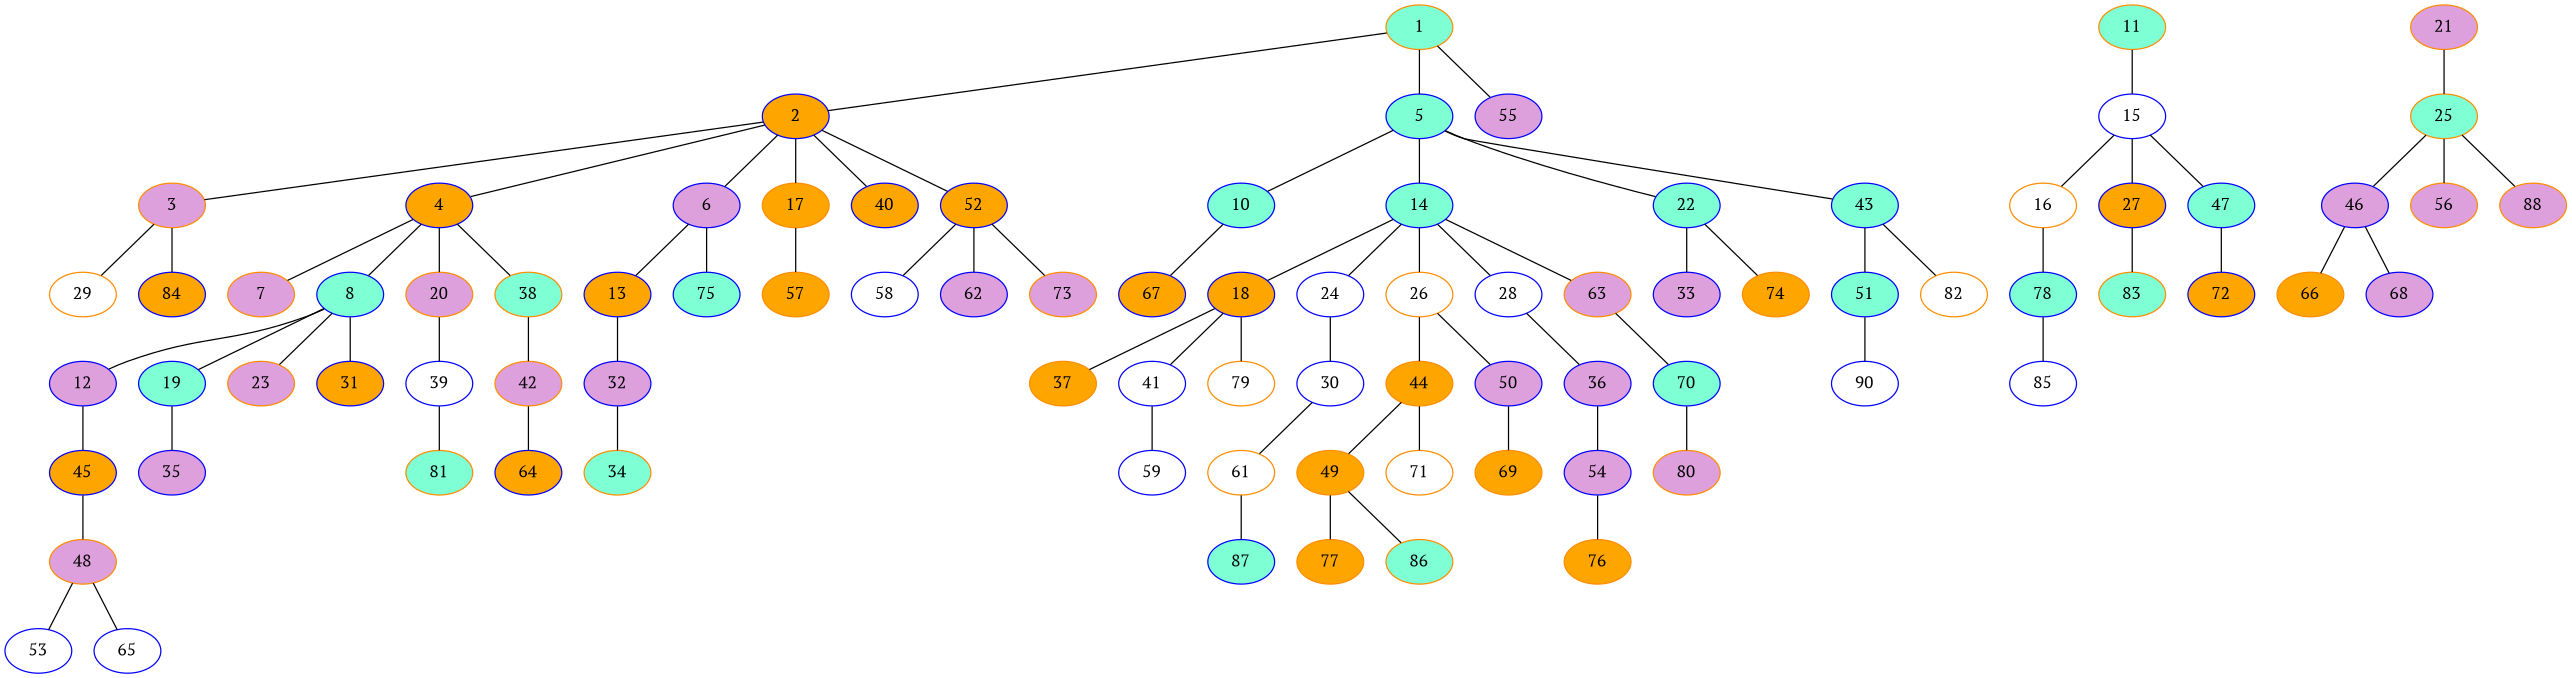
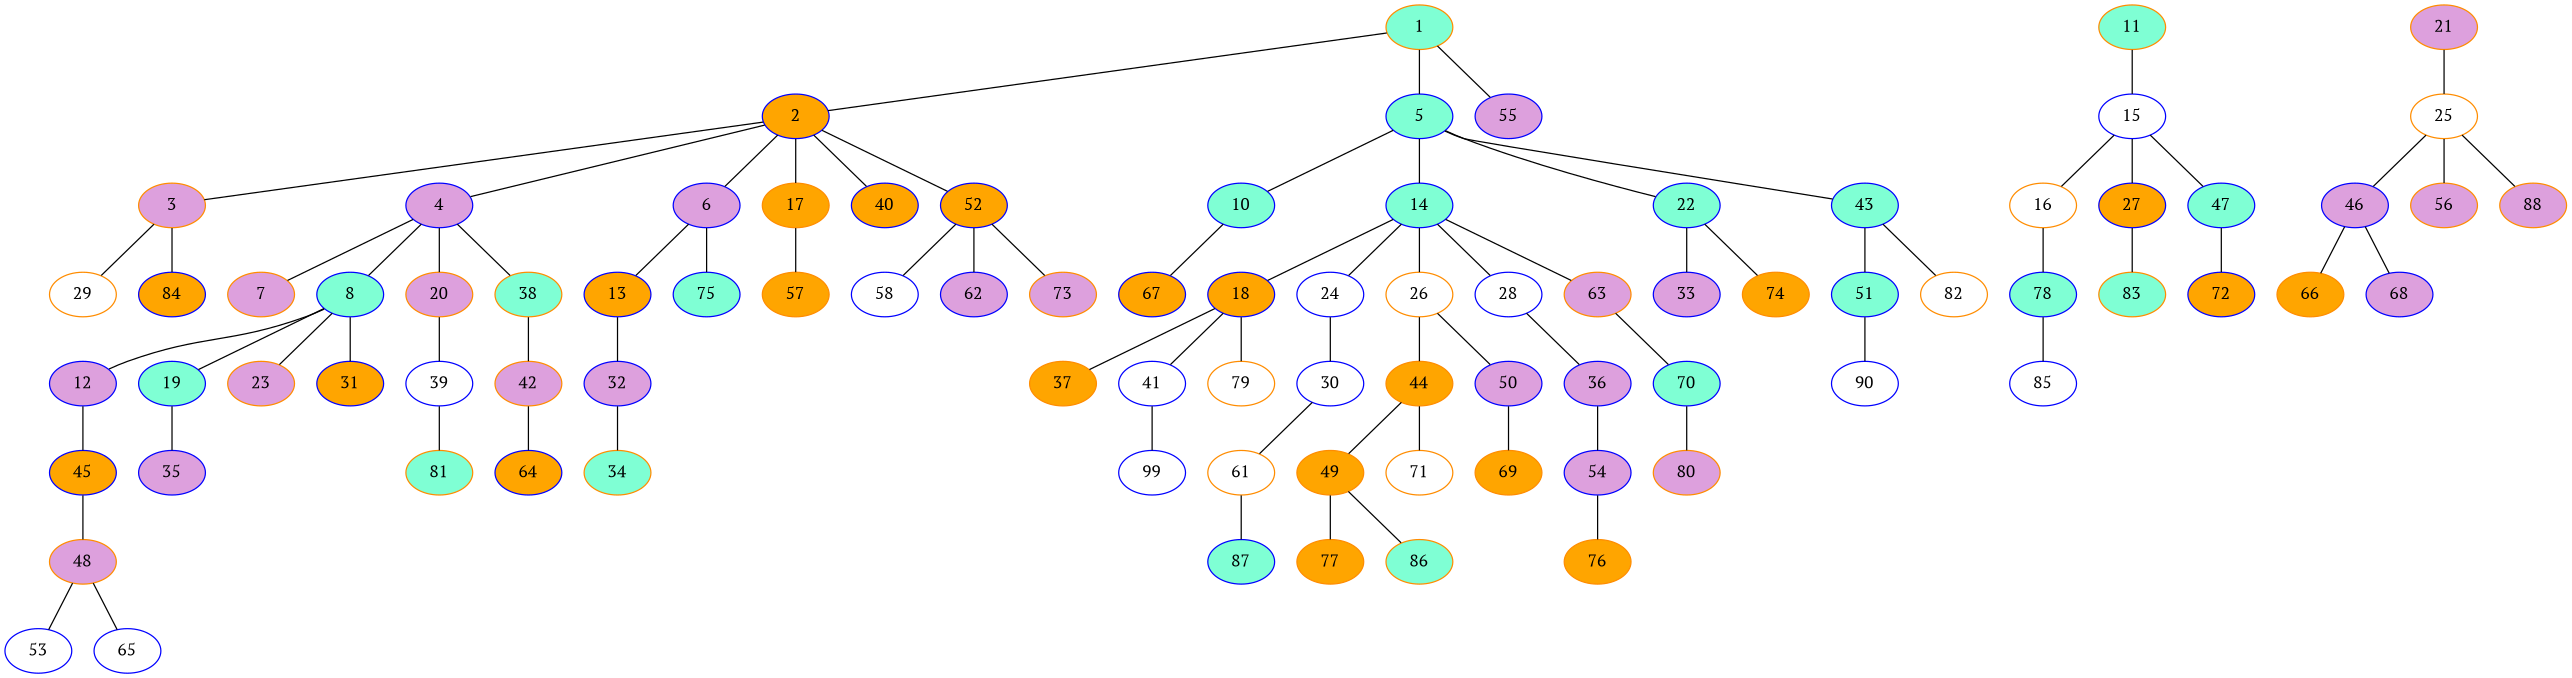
(2444, 116) -> (2444, 116)
(439, 205) -> (439, 205)
(1152, 473) -> (1152, 473)
